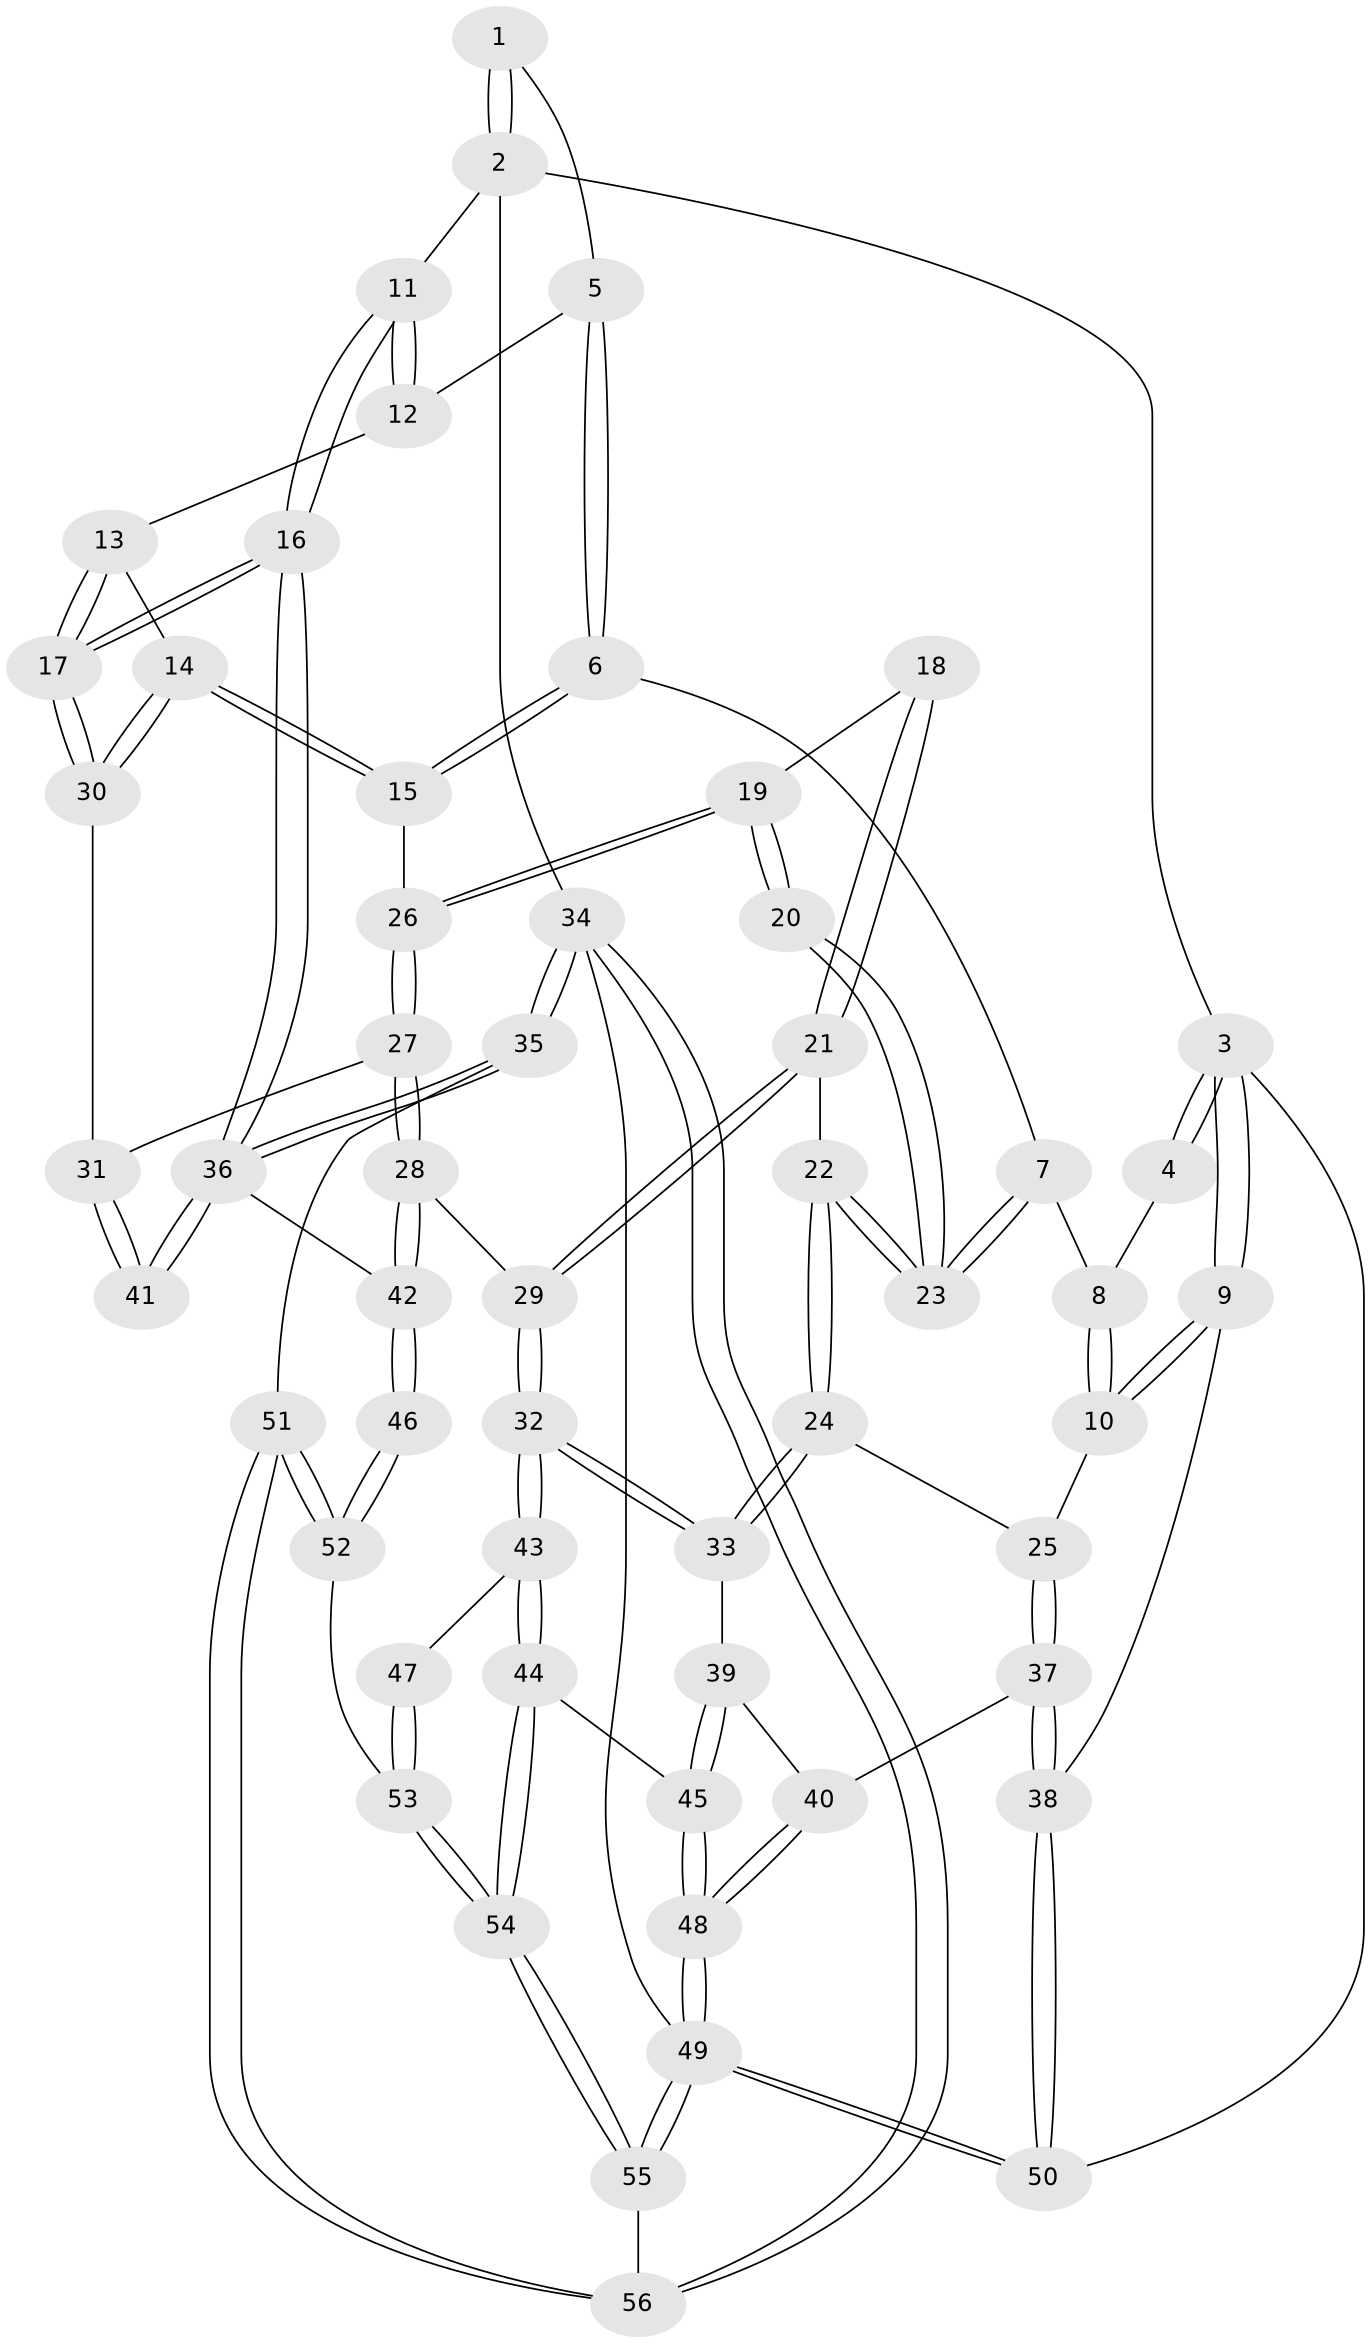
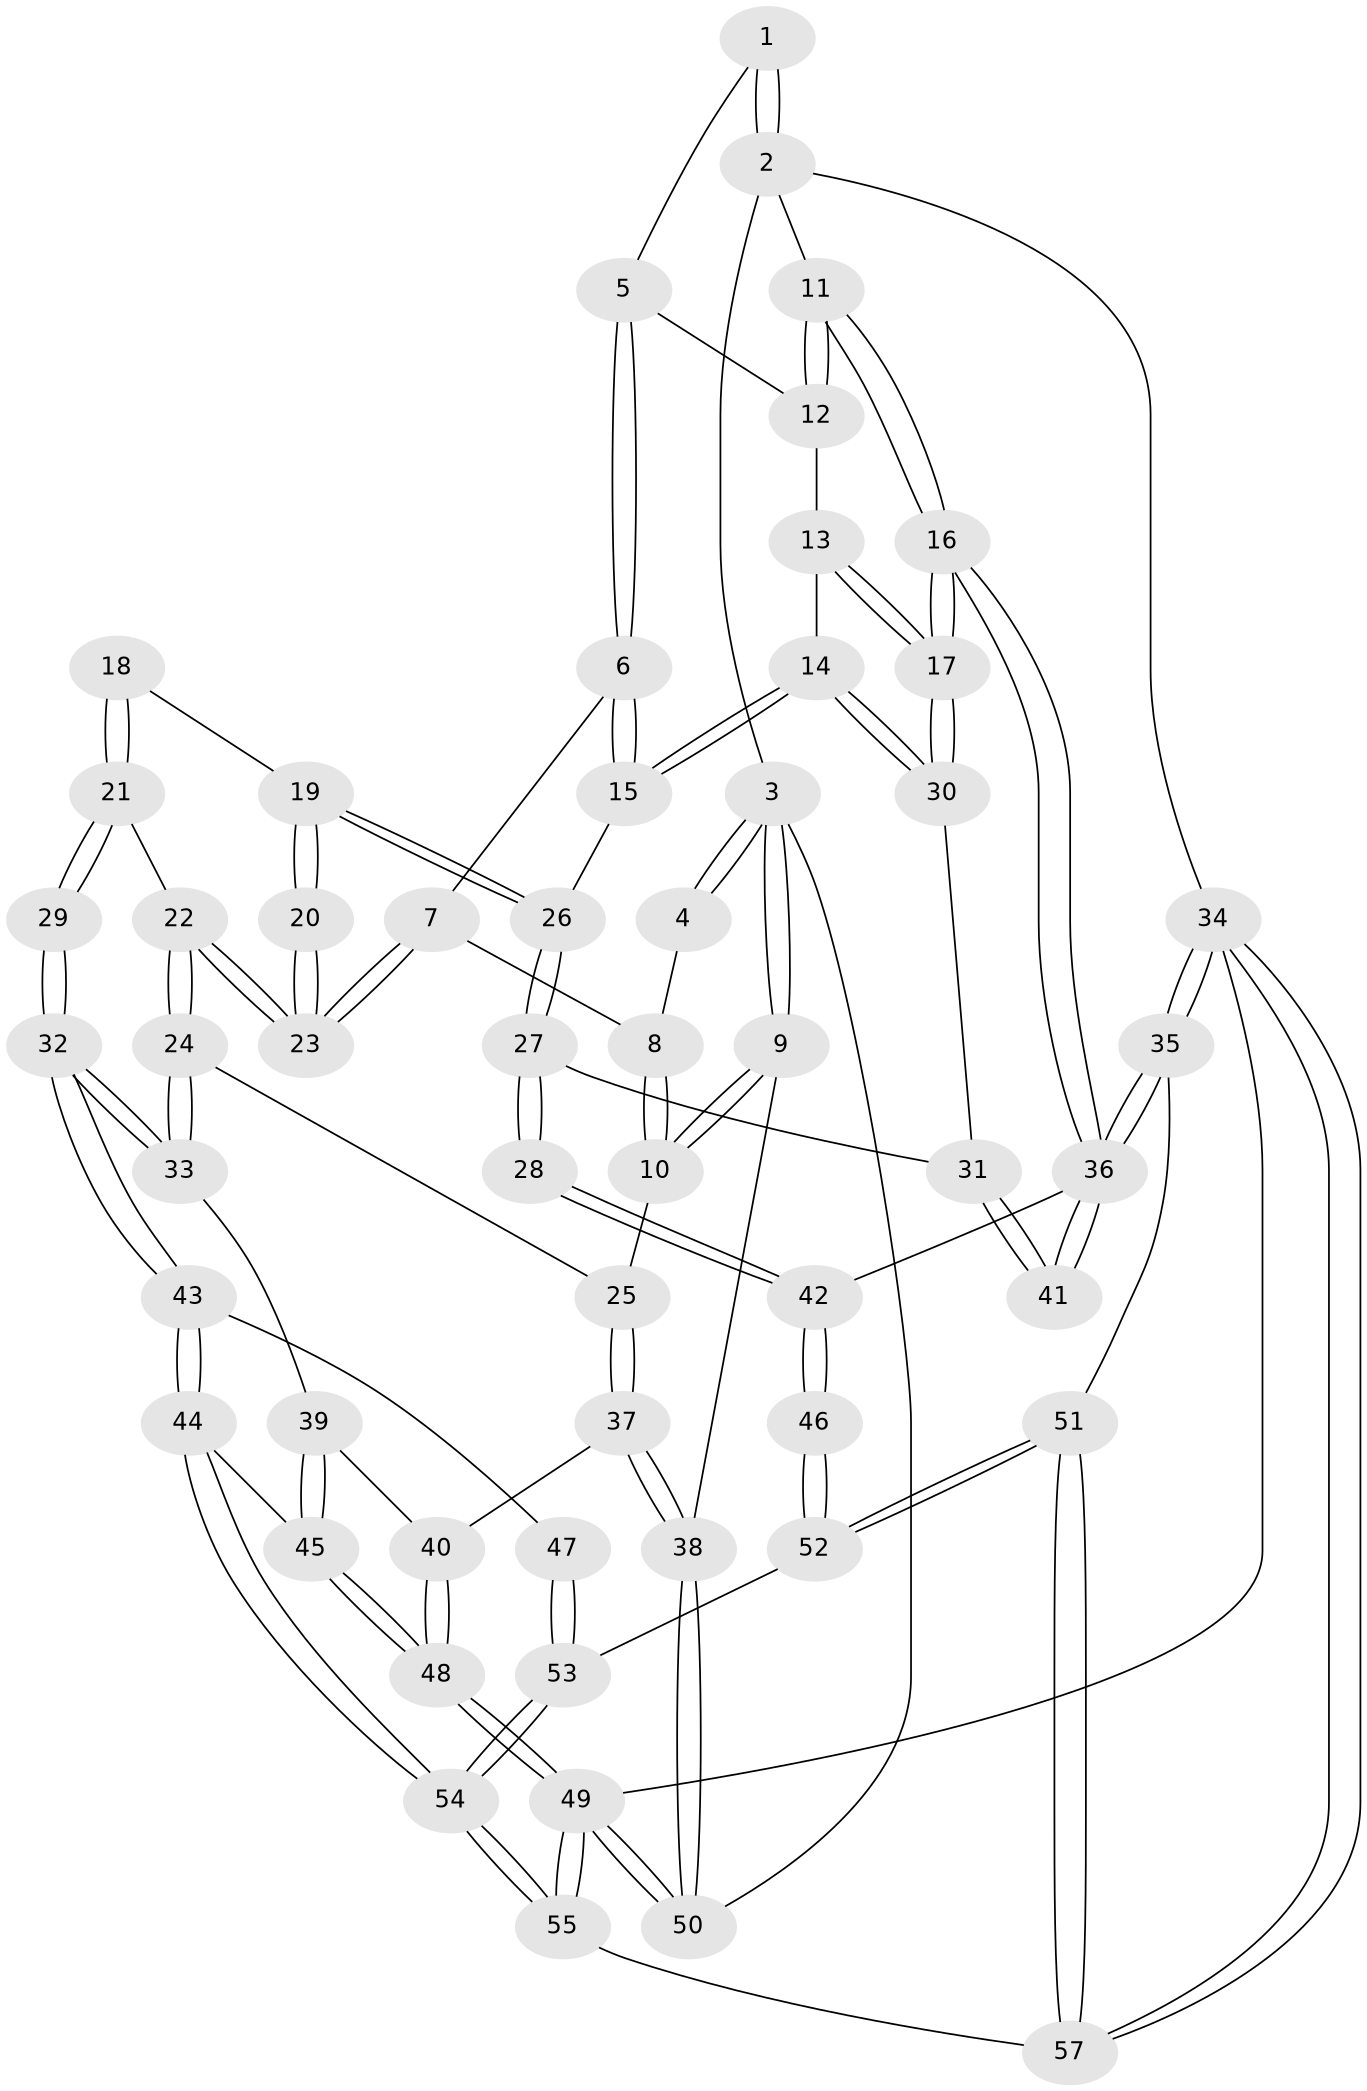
(470, 1235) -> none
(638, 2305) -> (1070, 2053)
